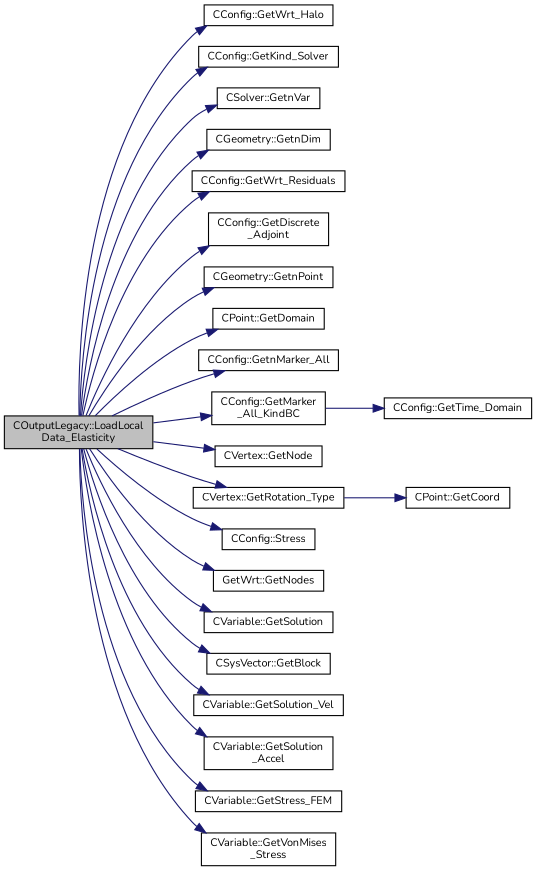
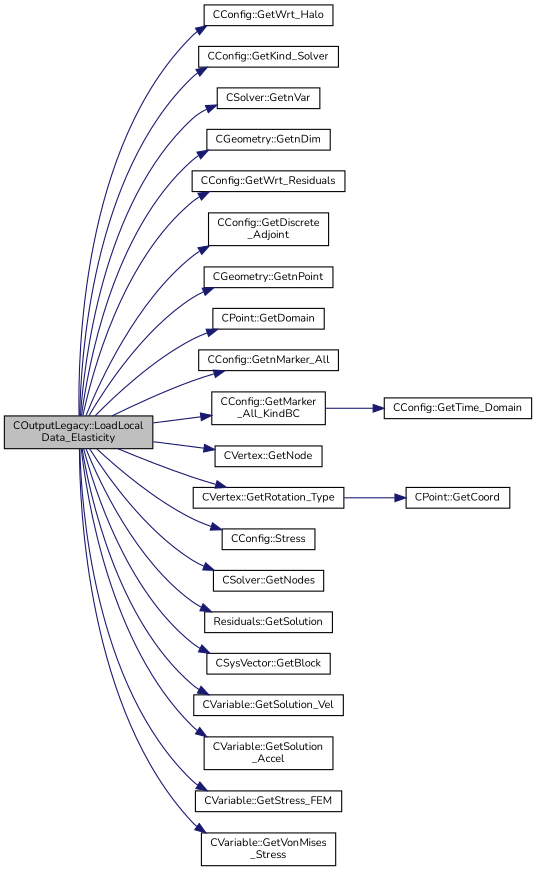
(269, 581) -> (269, 581)
(269, 622) -> (269, 622)
